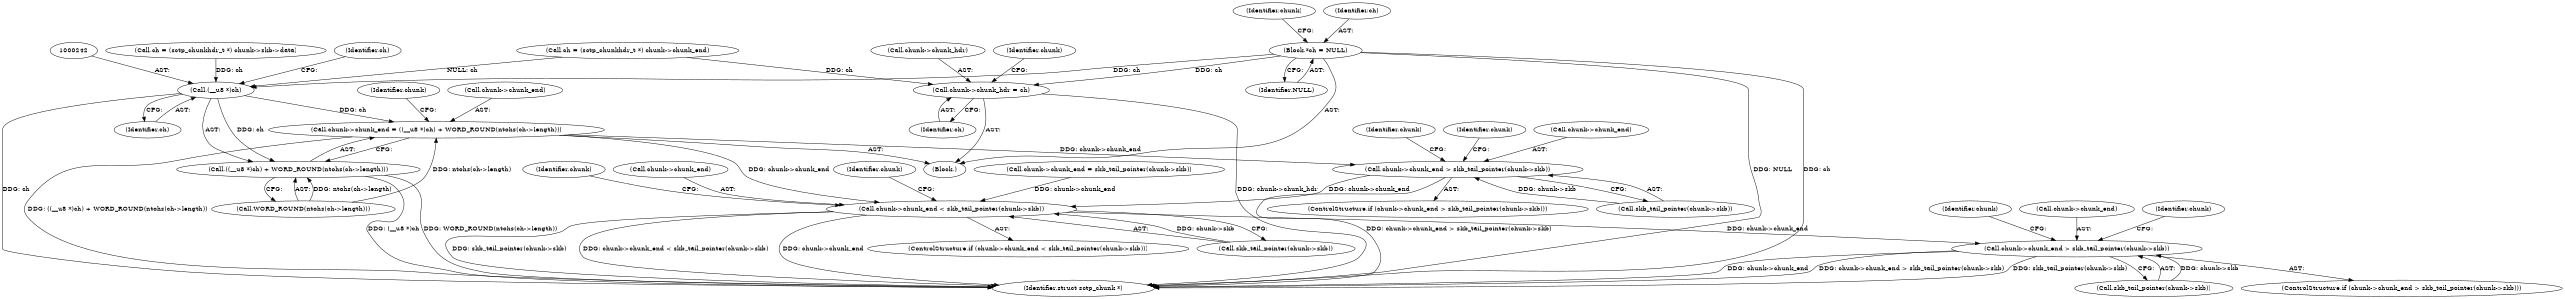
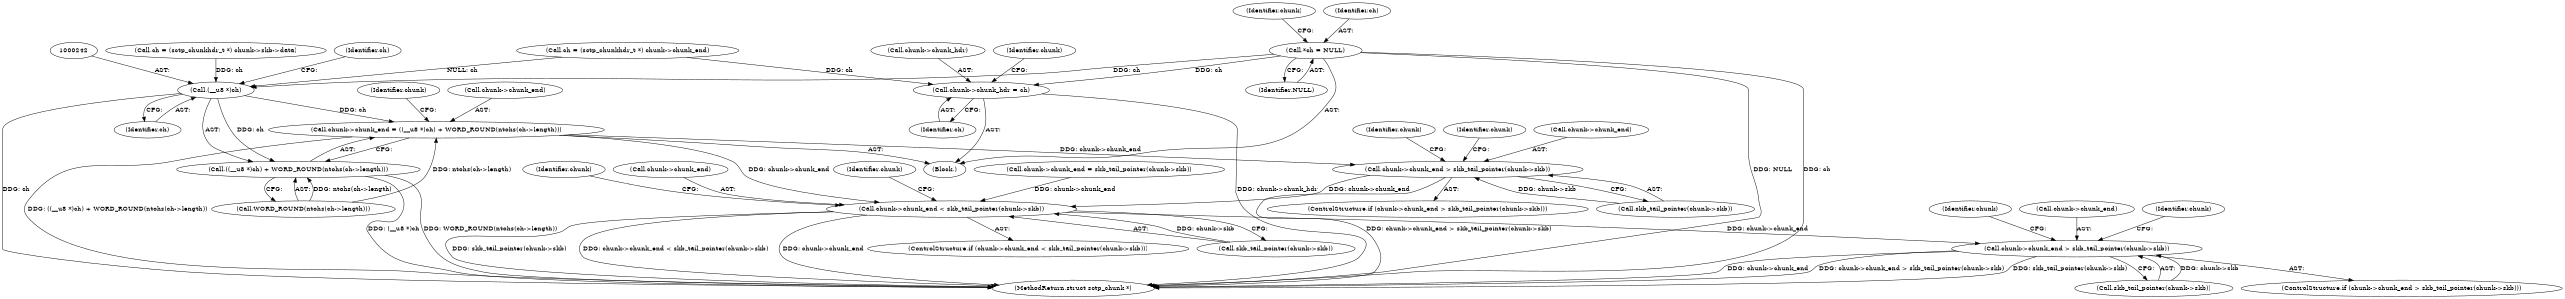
(1316, 51) -> (1316, 51)
(1073, 288) -> (1073, 288)
